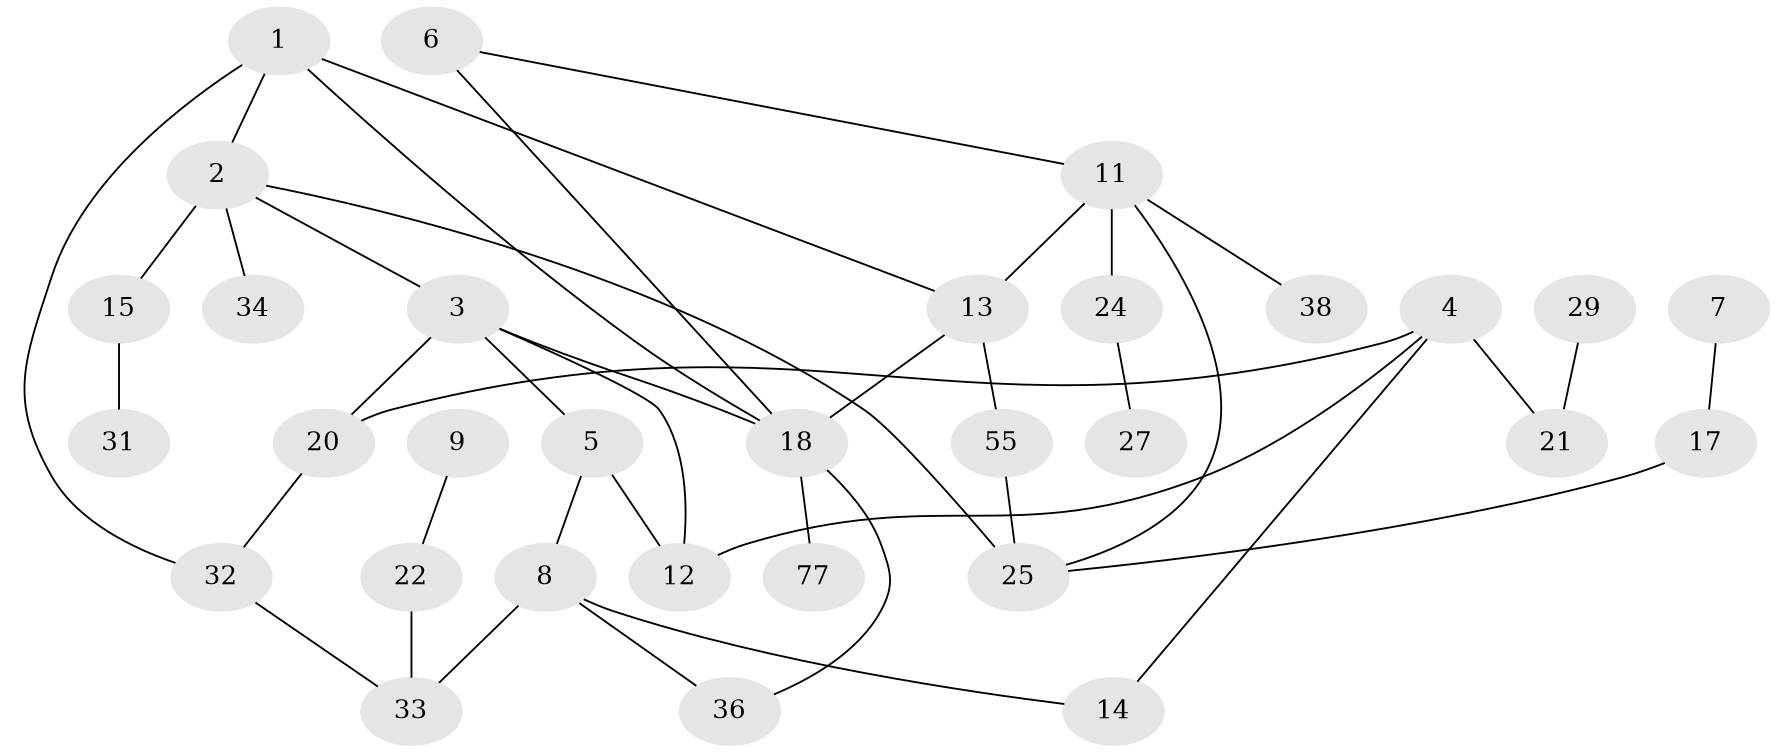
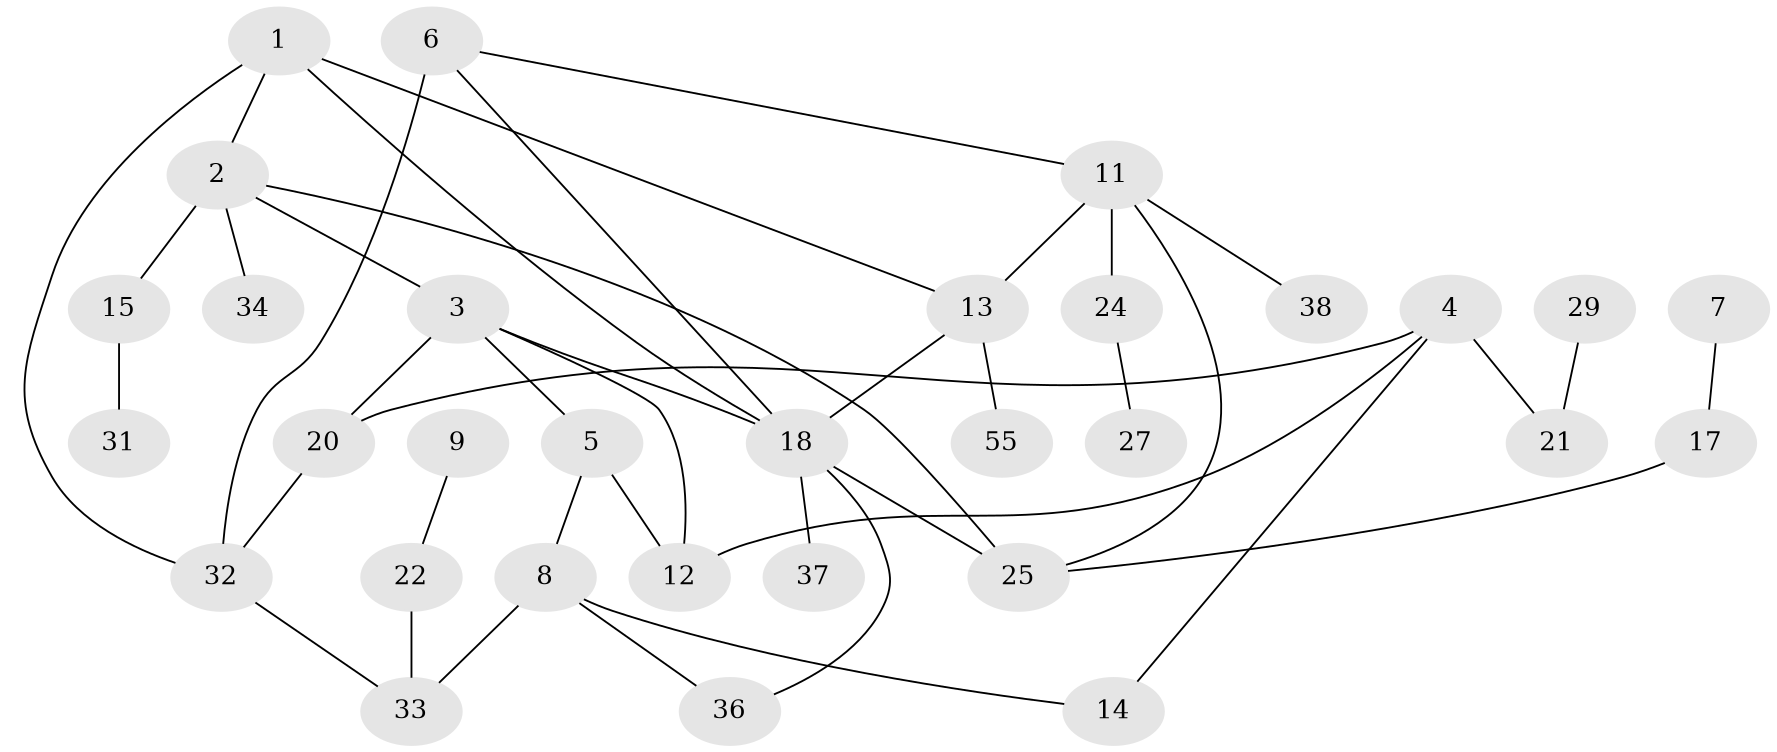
none -> (334, 318)
(1009, 503) -> (900, 506)
(814, 577) -> (814, 577)
